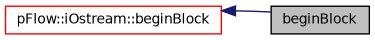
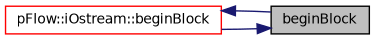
none -> (239, 29)
